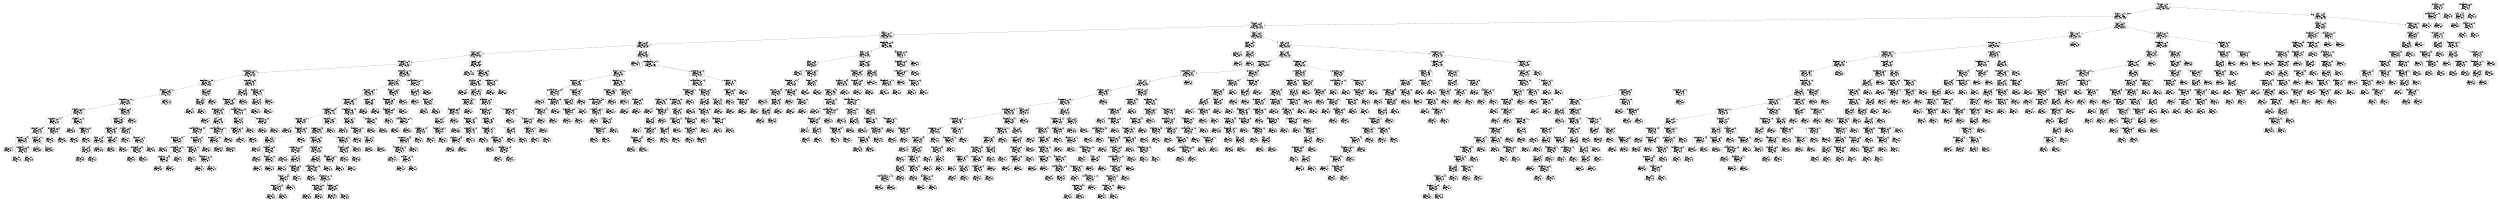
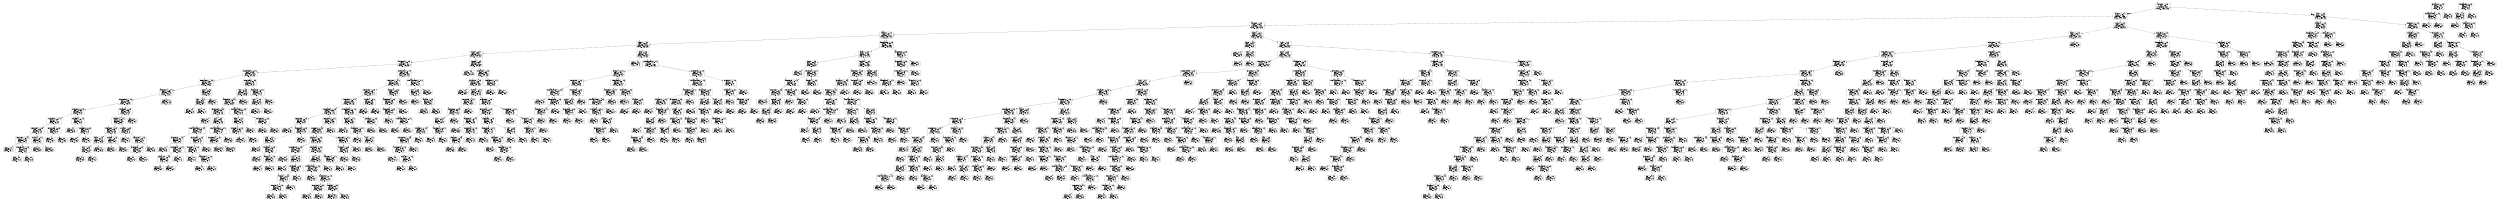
none -> (1680, 83)
(1624, 140) -> (1624, 140)
